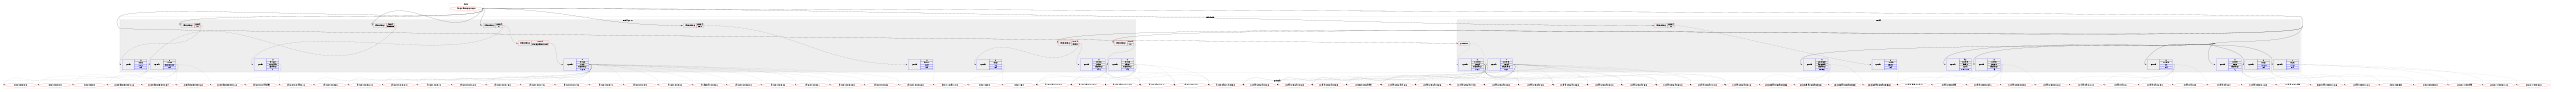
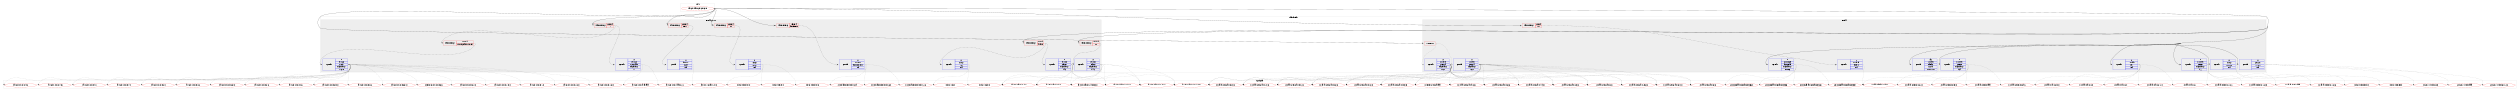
(227, 85) -> none
(330, 85) -> (434, 85)
(709, 85) -> (193, 85)
(1191, 85) -> (1053, 85)
(2327, 85) -> (2327, 85)
